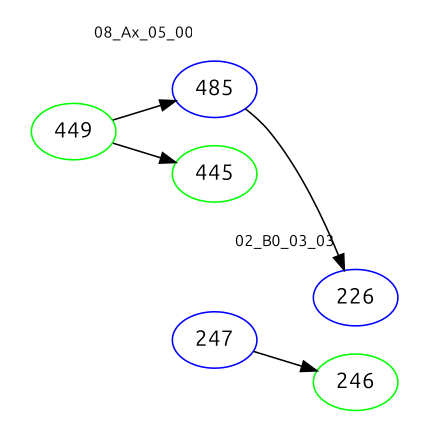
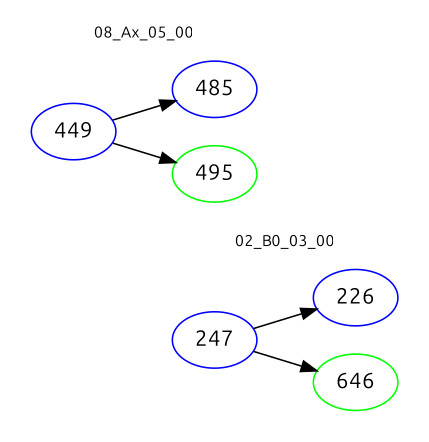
(74, 132) -> (74, 132)
(215, 174) -> (215, 174)
(300, 177) -> (278, 321)
(285, 242) -> (285, 242)
(356, 382) -> (356, 382)
